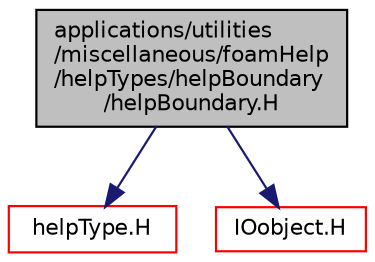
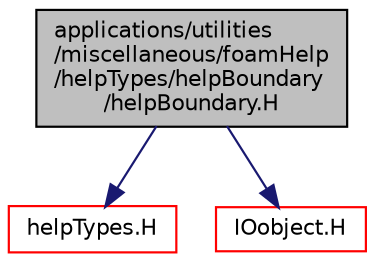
(93, 229) -> (93, 229)
